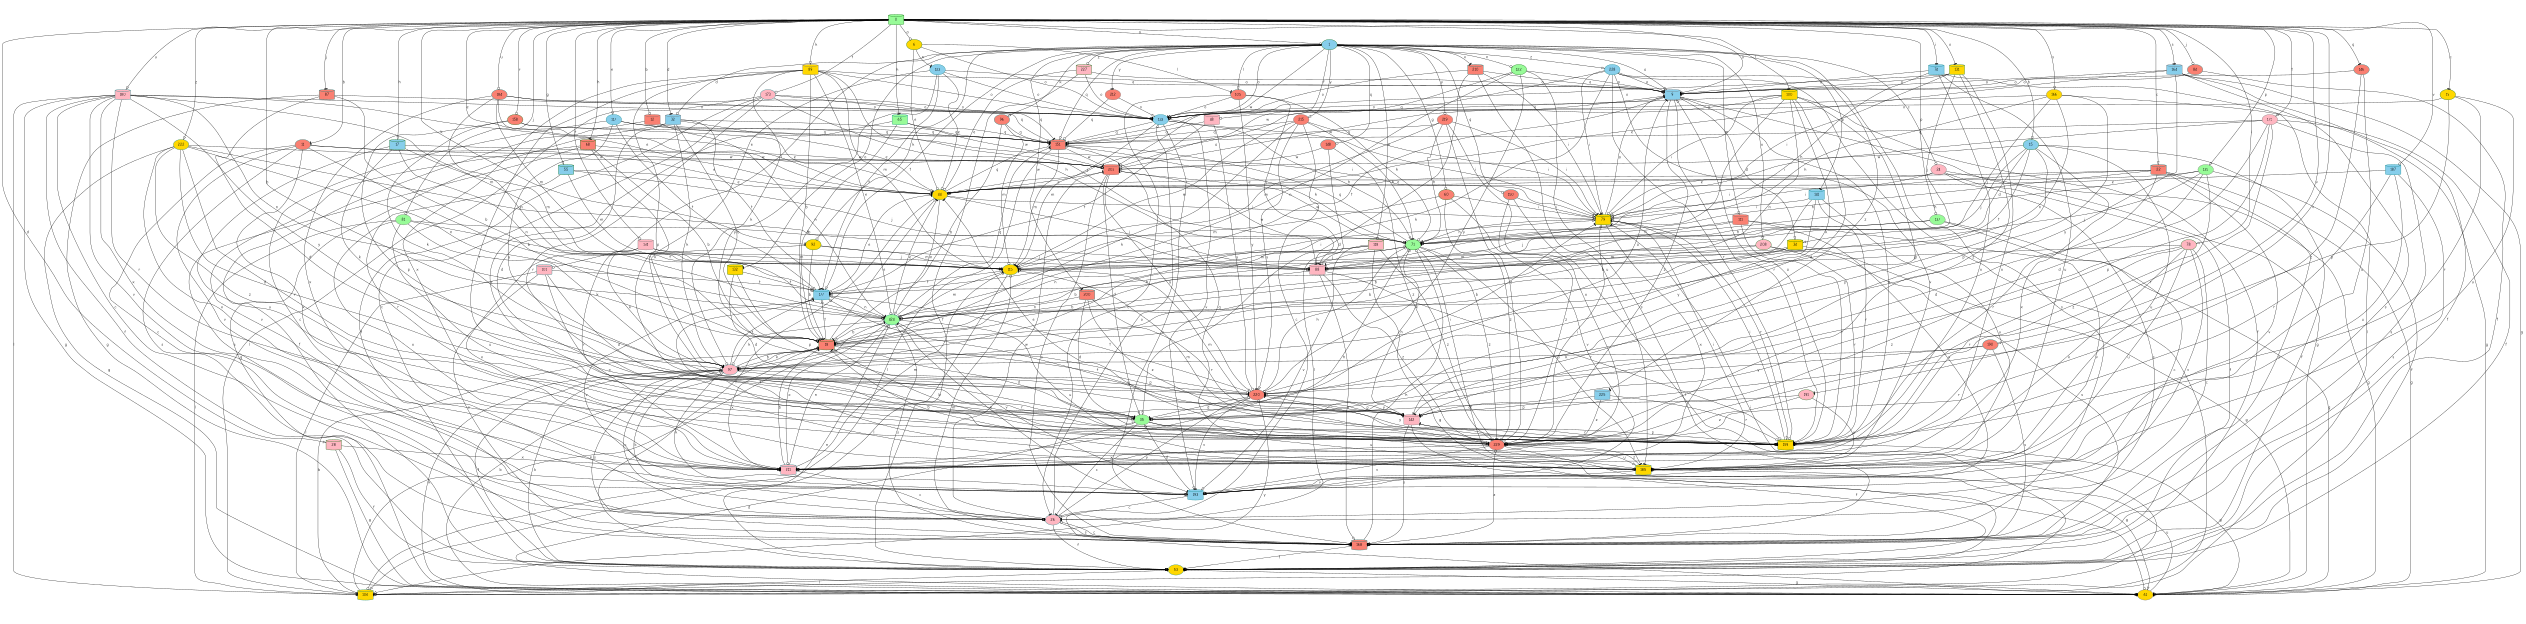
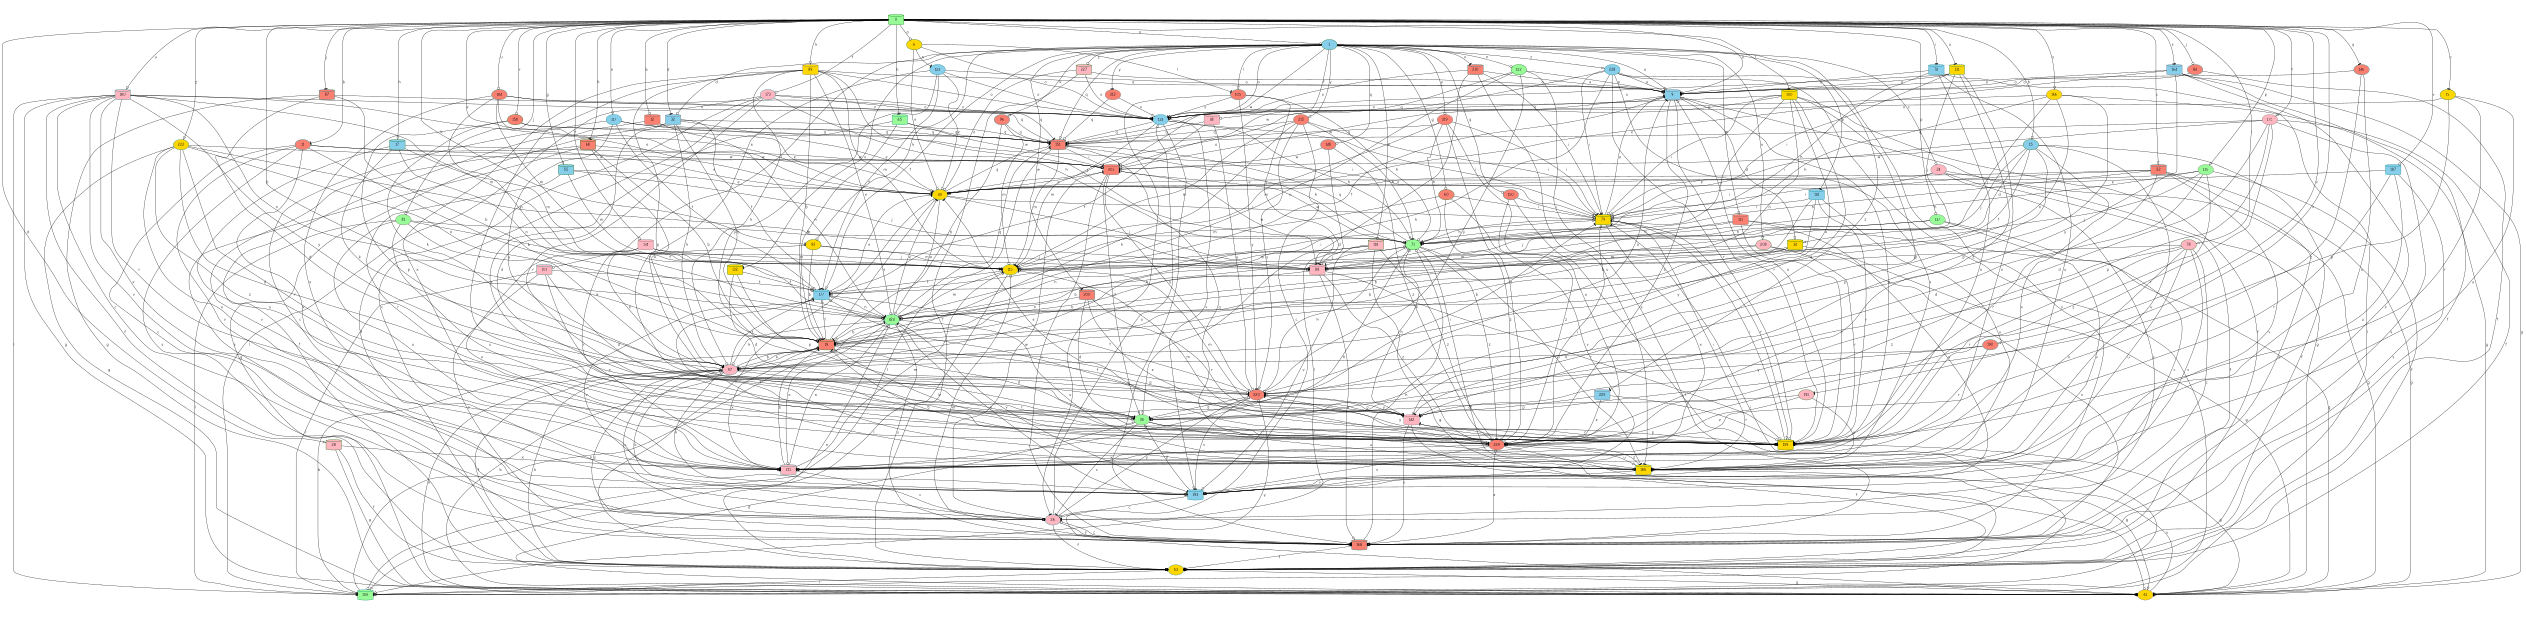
(1089, 157) -> (1089, 157)
(1782, 542) -> none
(365, 595) -> (365, 595)
